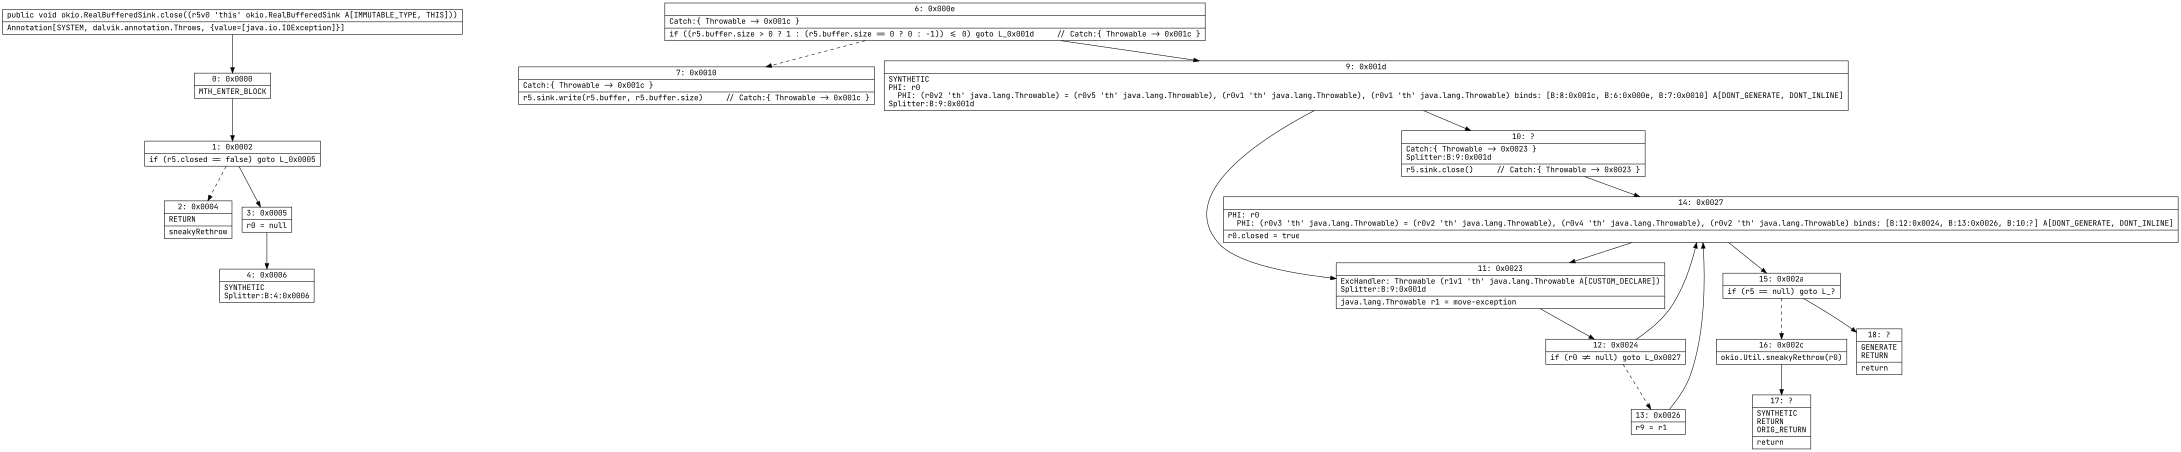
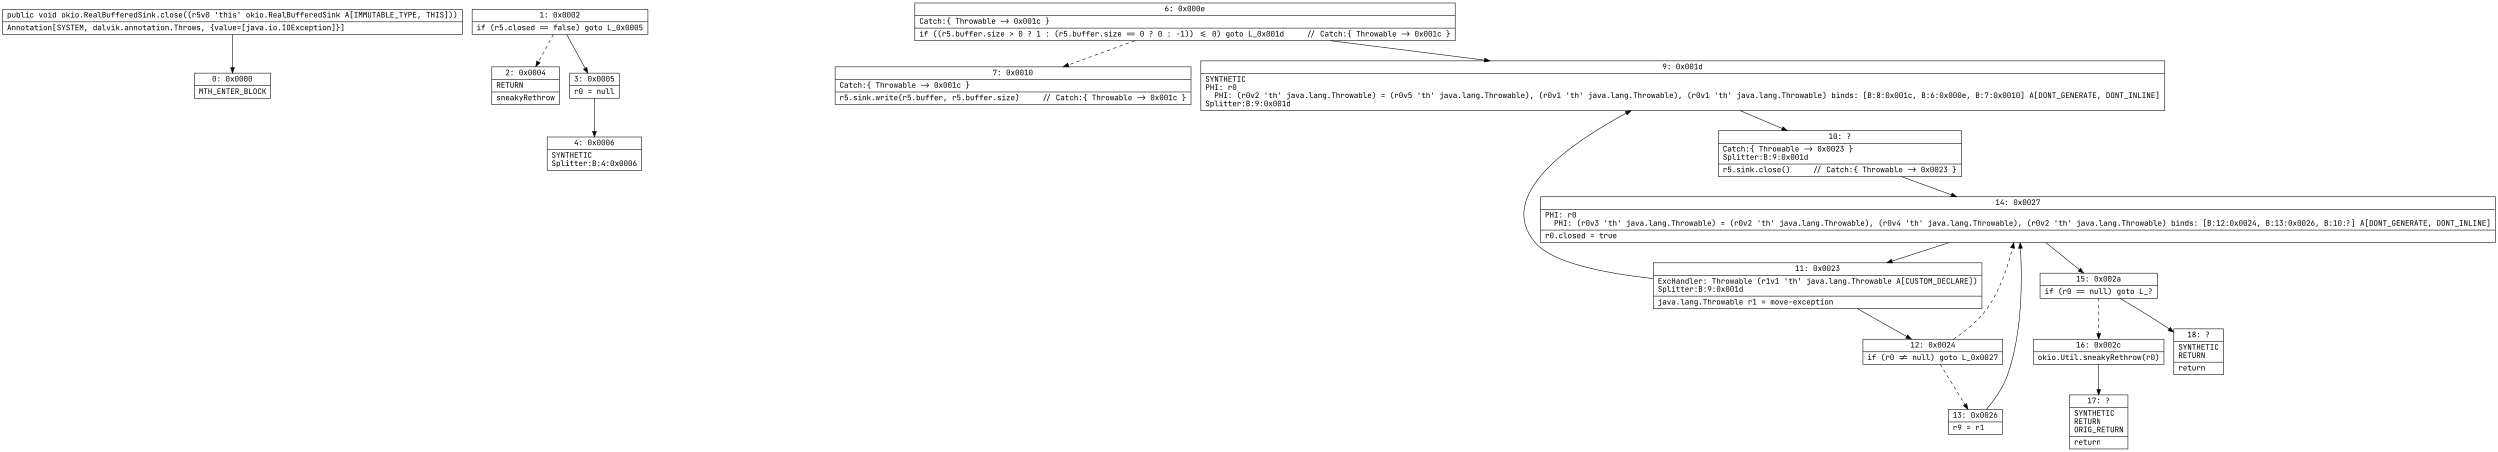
(233, 117) -> none
(1208, 212) -> (1525, 218)
(1782, 292) -> (2099, 292)
(1675, 300) -> (1992, 300)
(1879, 347) -> (2199, 347)
